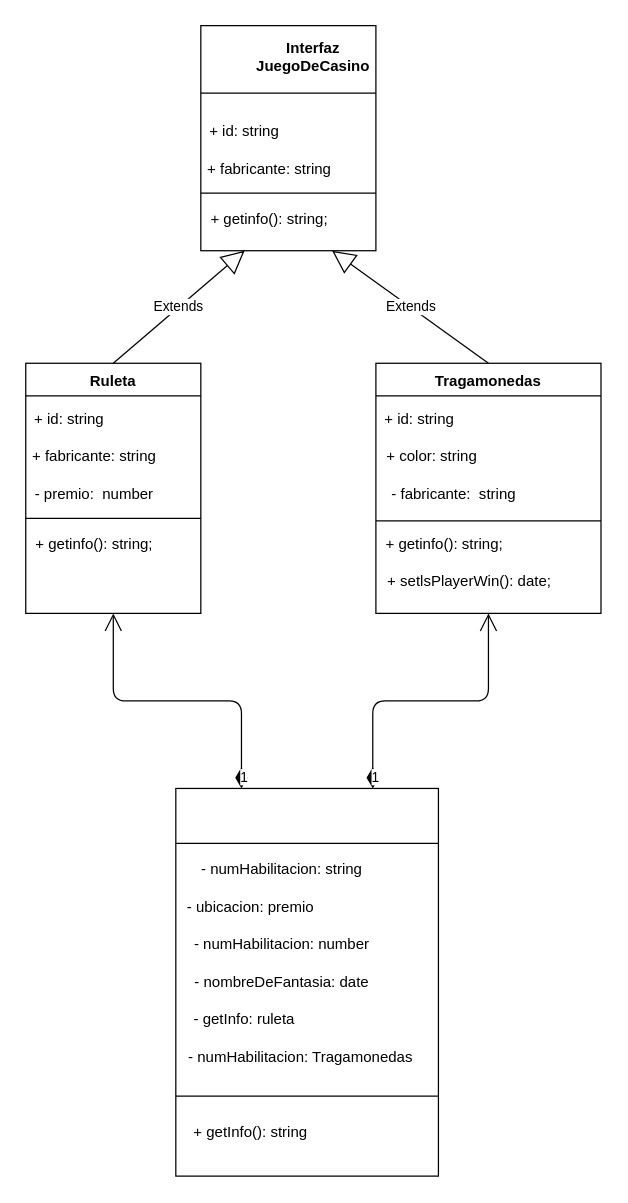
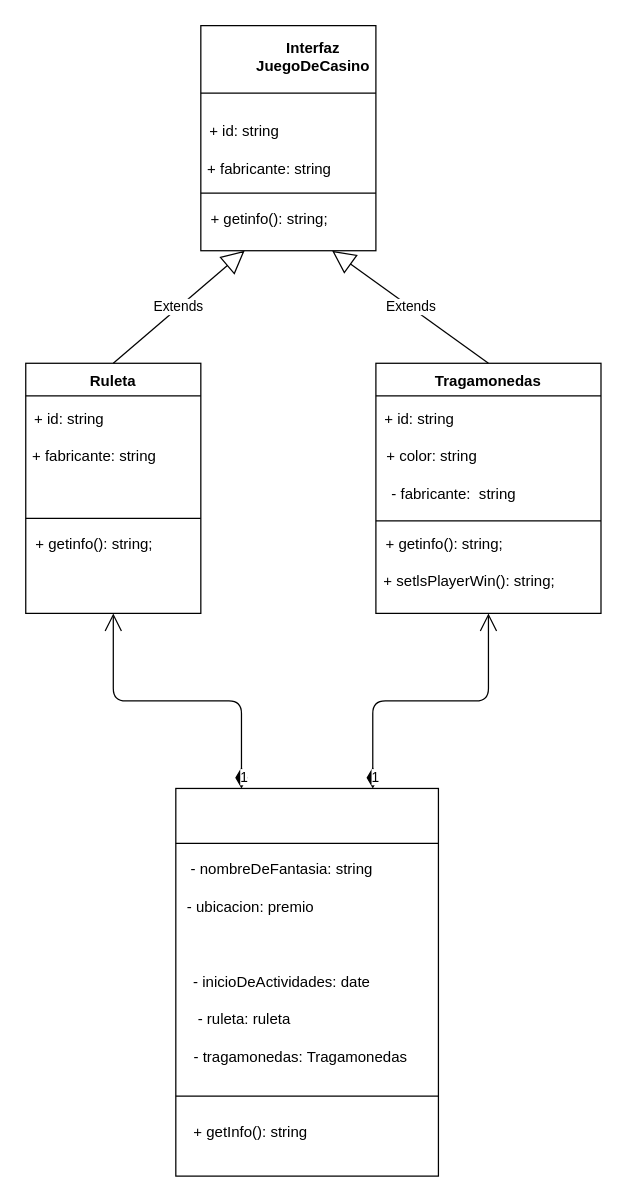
(94, 494) -> none
(469, 582) -> (469, 582)
(282, 869) -> (282, 869)
(282, 944) -> none
(282, 982) -> (282, 982)
(244, 1019) -> (244, 1019)
(301, 1057) -> (301, 1057)
